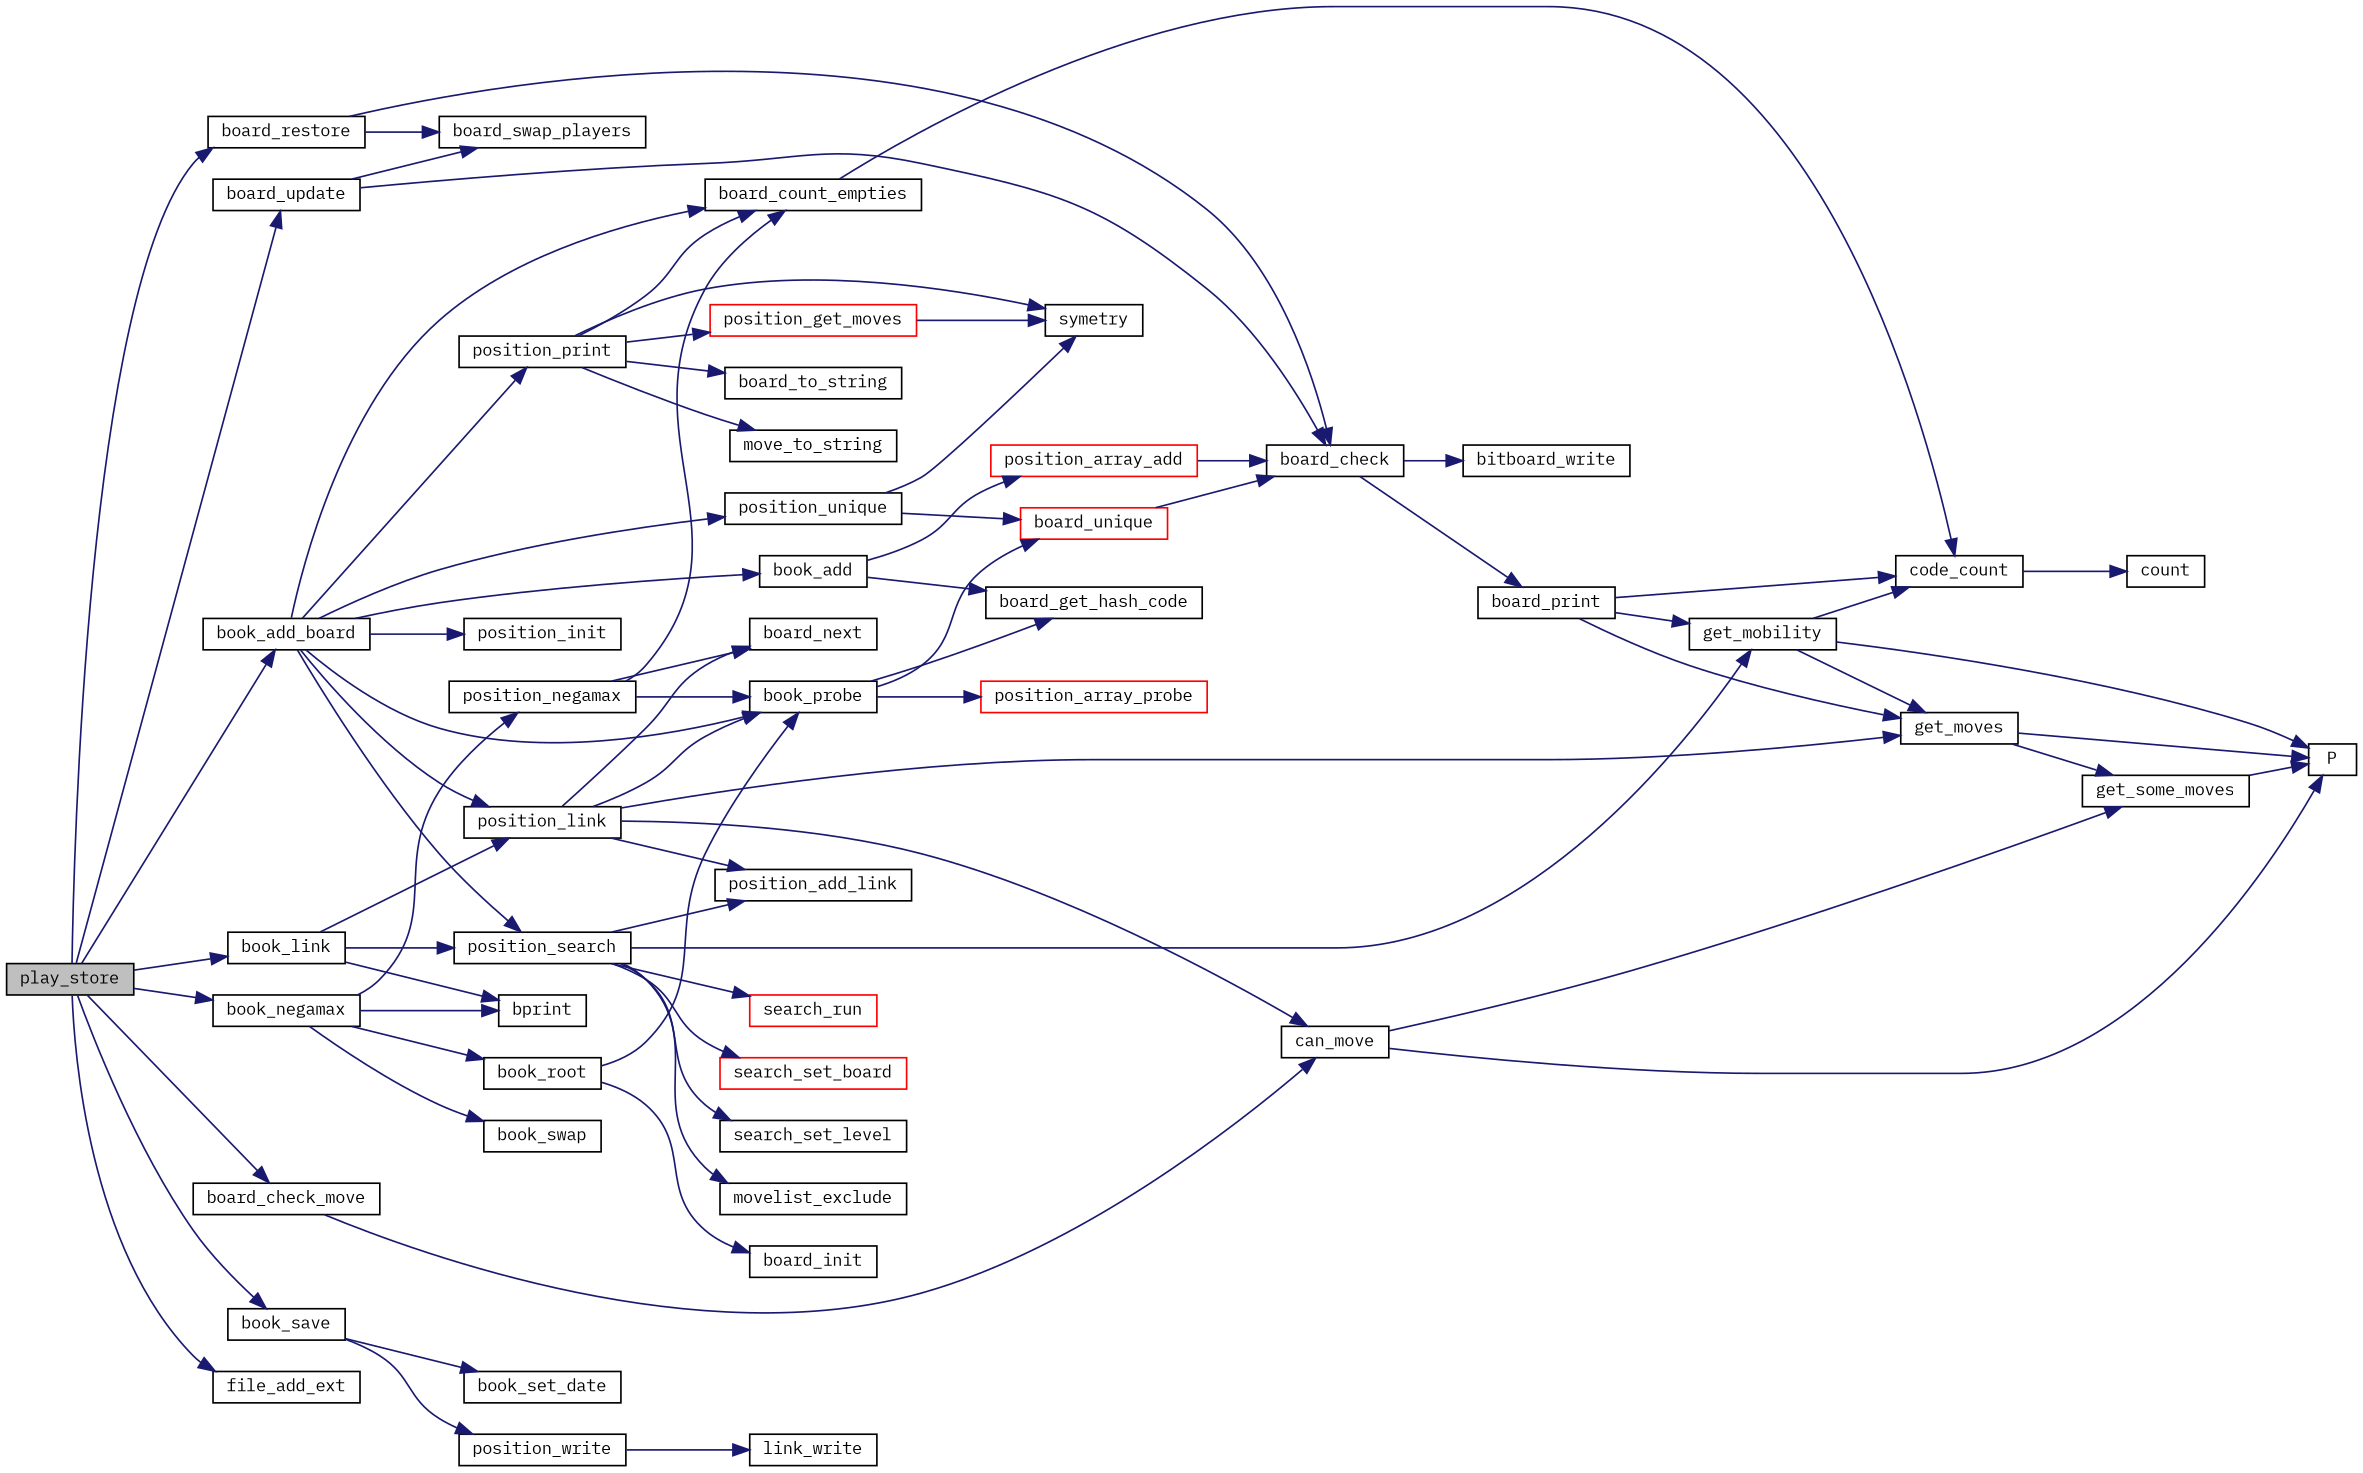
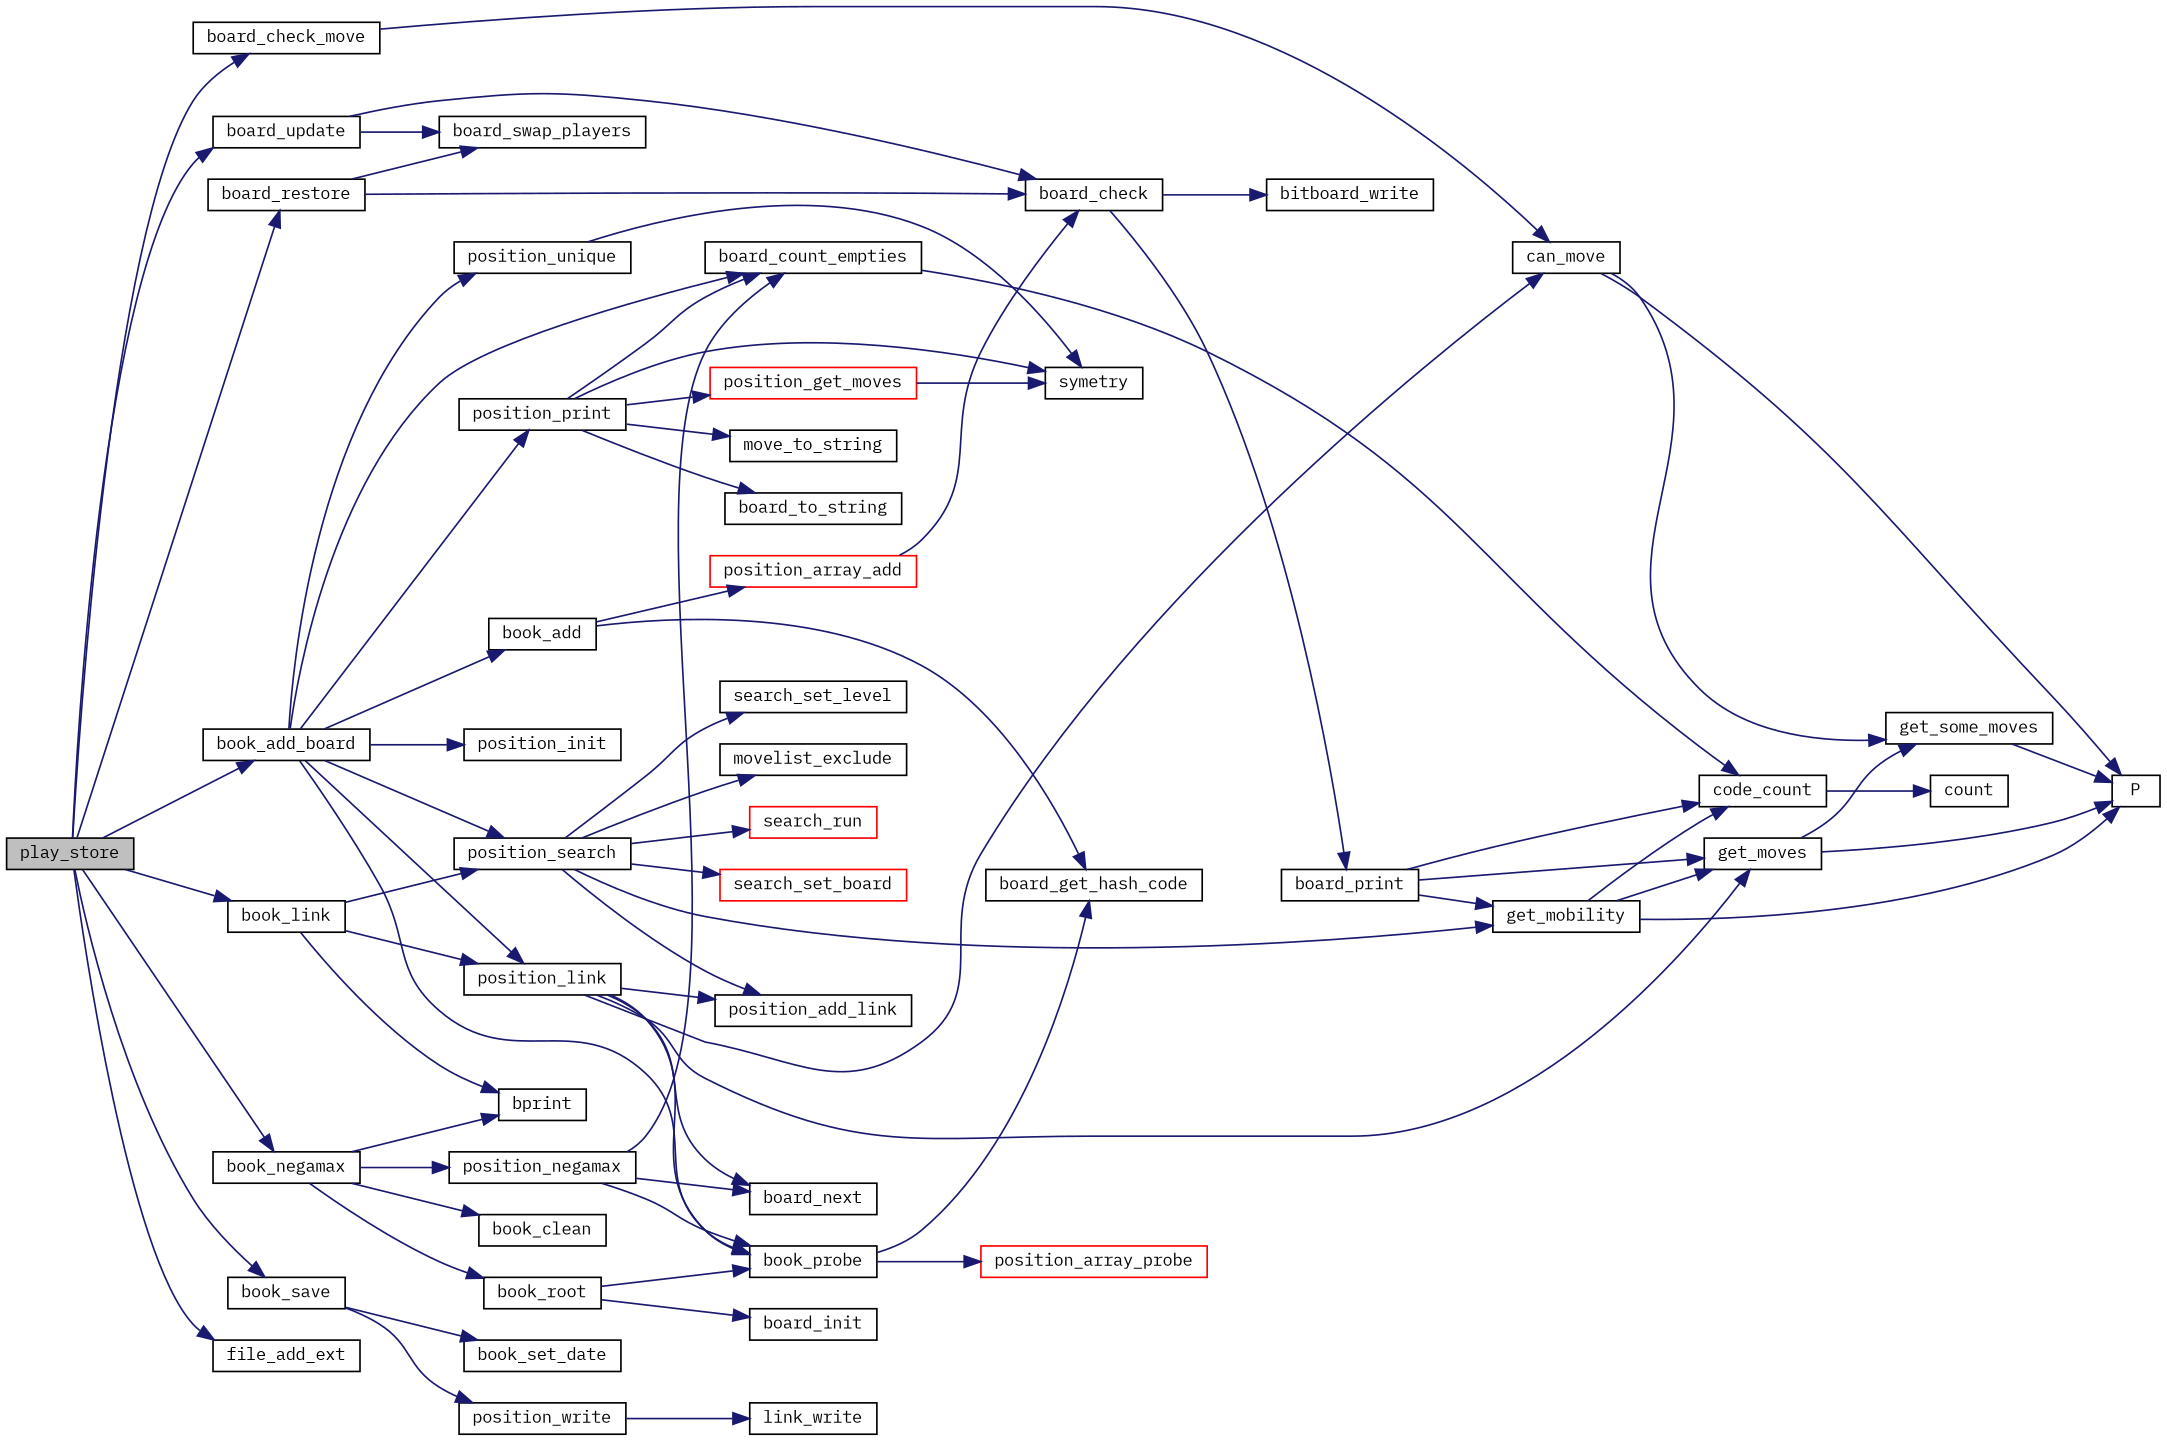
(1094, 523) -> none
(542, 1136) -> (542, 1230)
